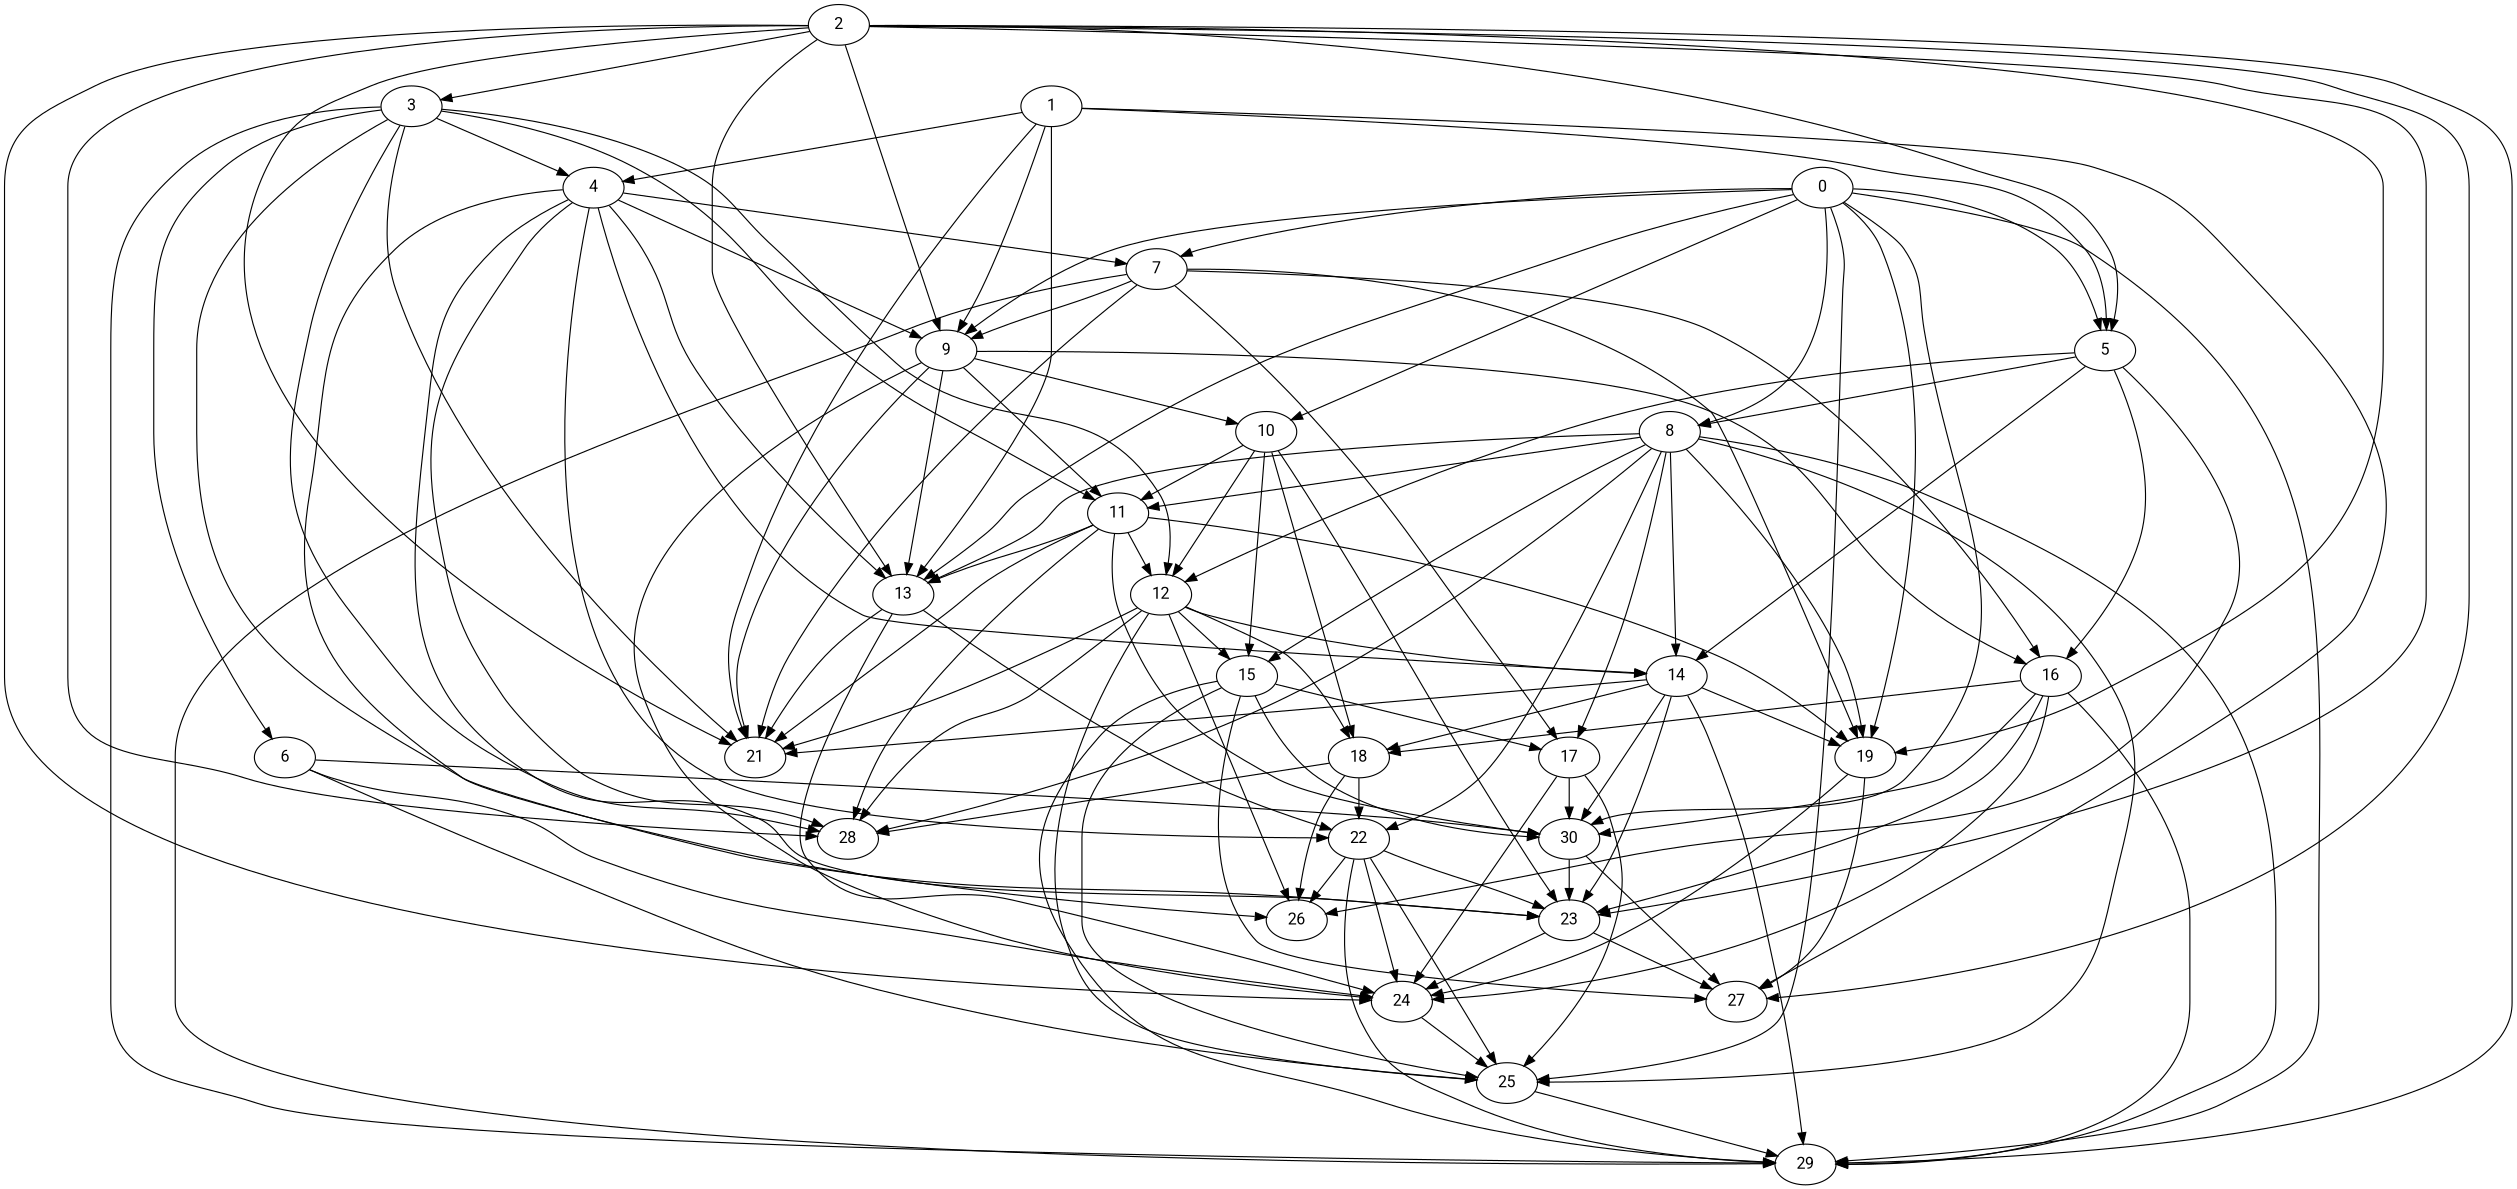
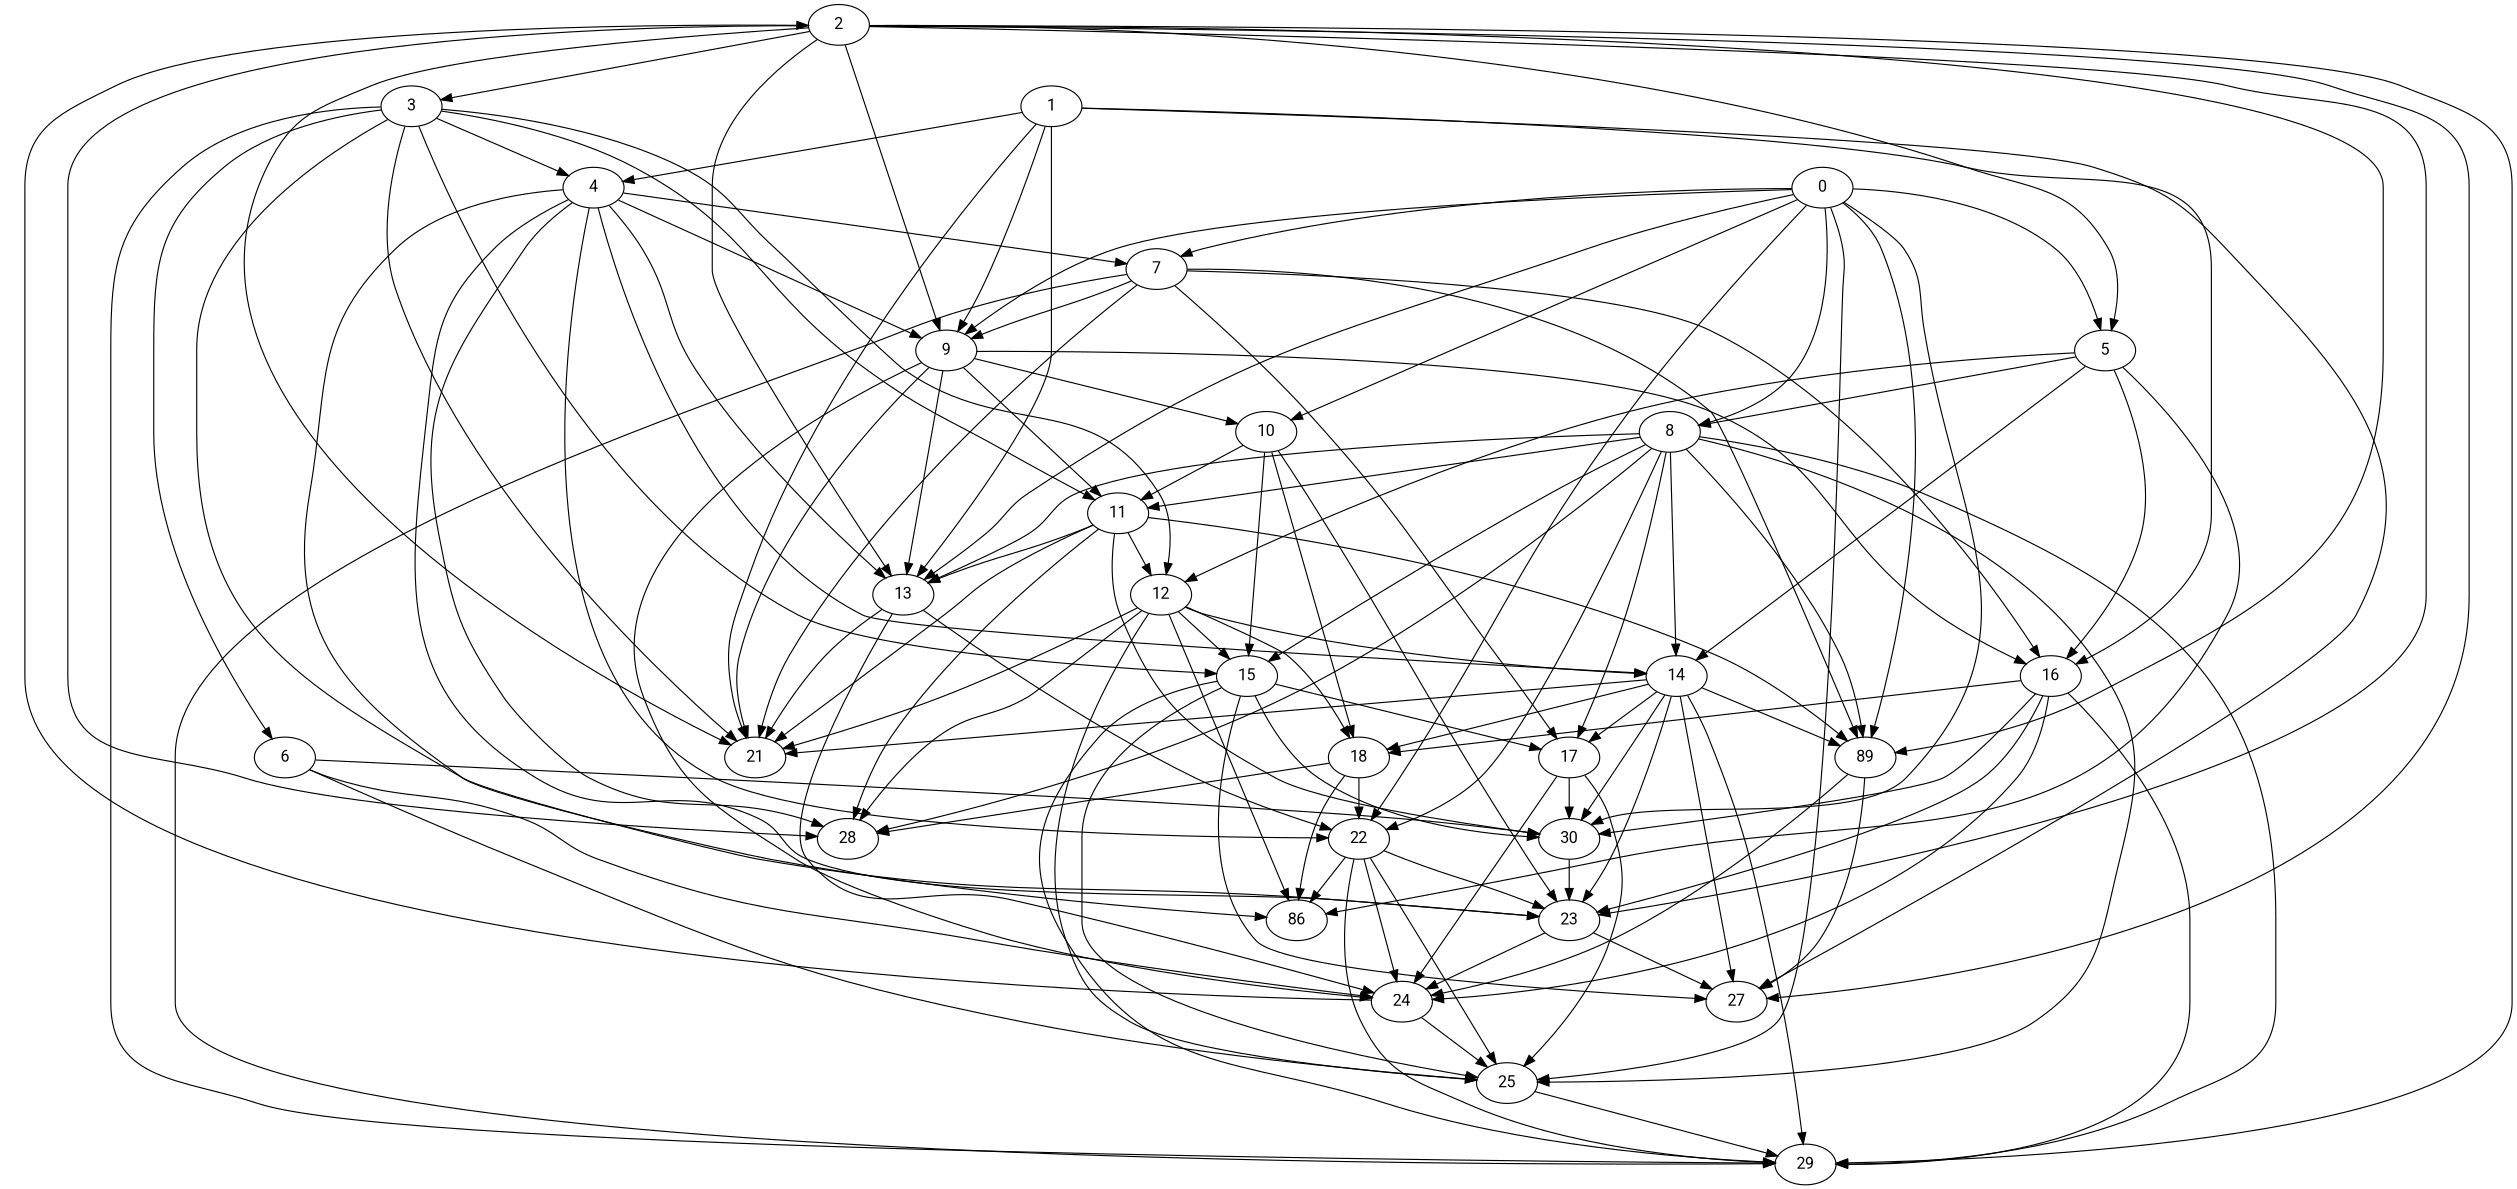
(1632, 140) -> (1895, 155)
(1217, 508) -> none
(353, 615) -> (709, 553)
none -> (1628, 713)
(26, 718) -> (51, 729)
(2319, 729) -> (1572, 493)
(1865, 757) -> (1865, 757)
(1297, 920) -> (1297, 920)
(1658, 925) -> (1706, 833)
